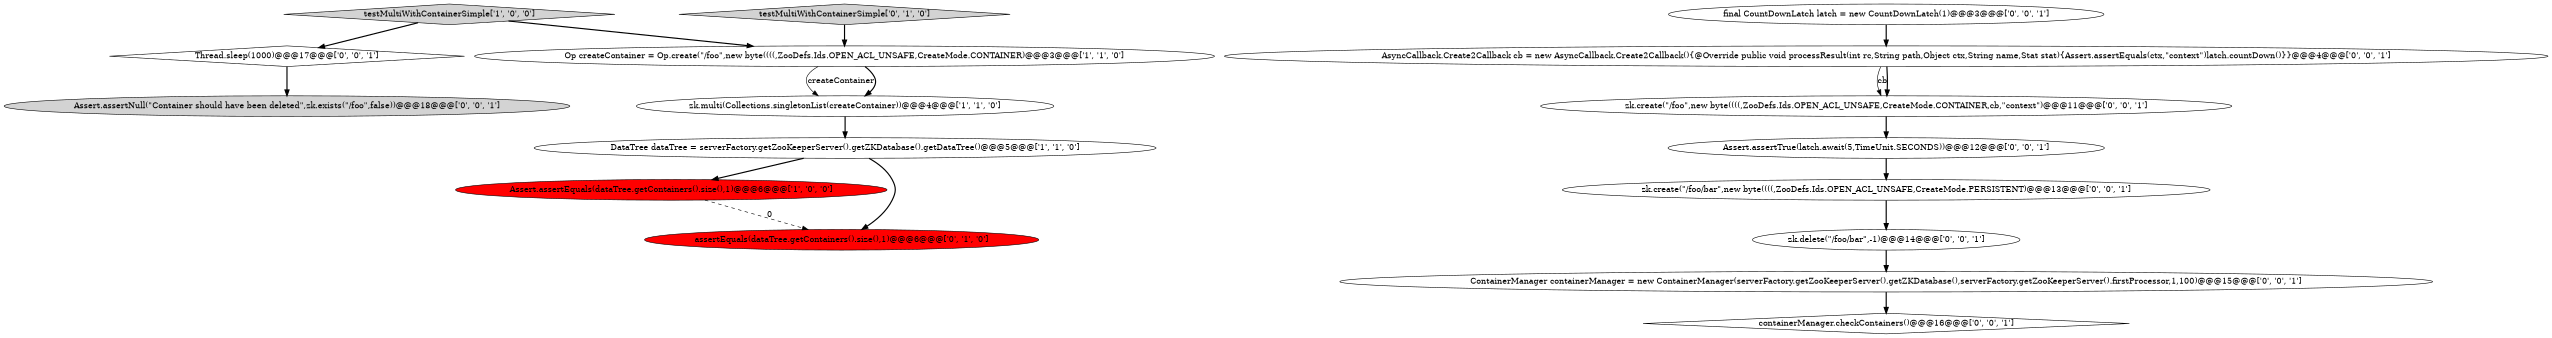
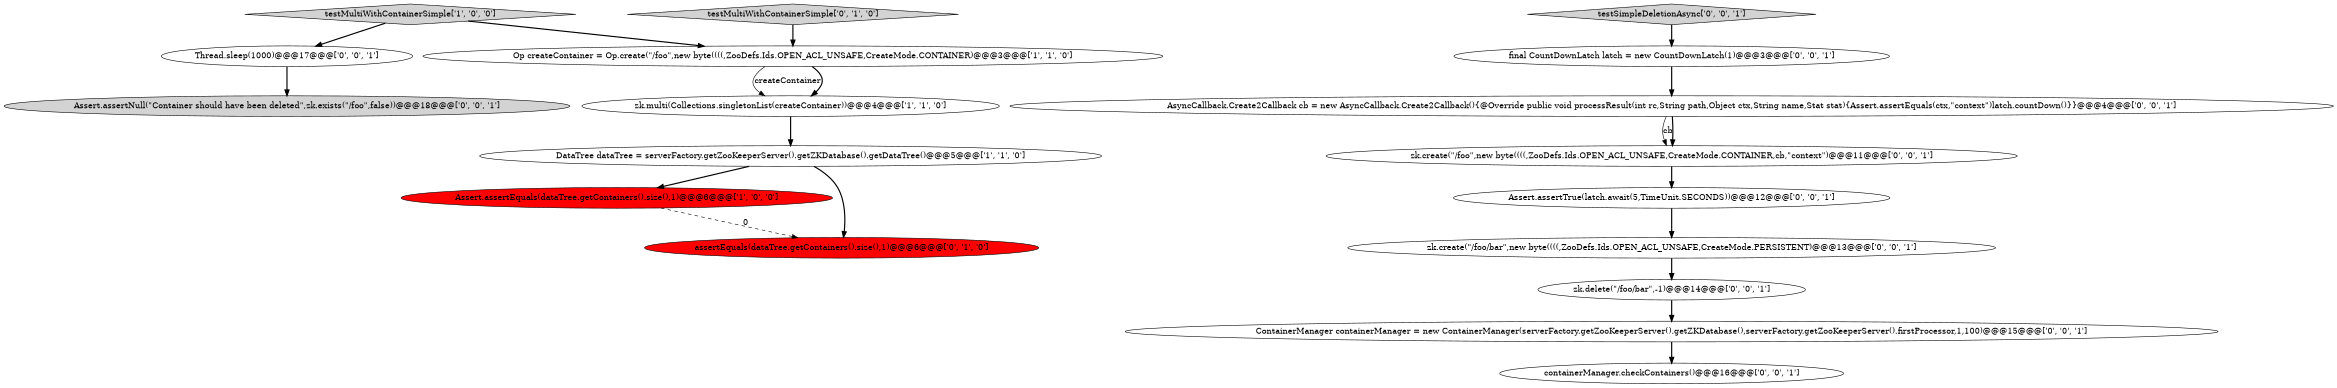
none -> (1672, 14)
(287, 56) -> (287, 56)
(1886, 324) -> (1672, 373)
